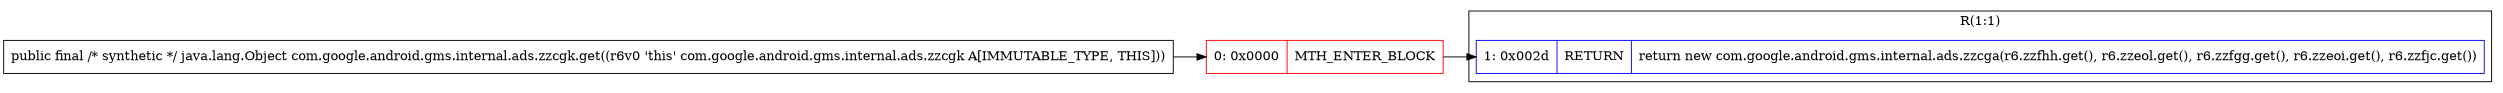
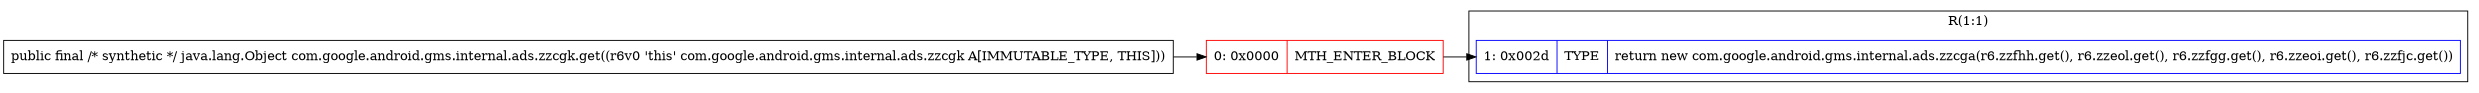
(1594, 56) -> (1582, 56)
